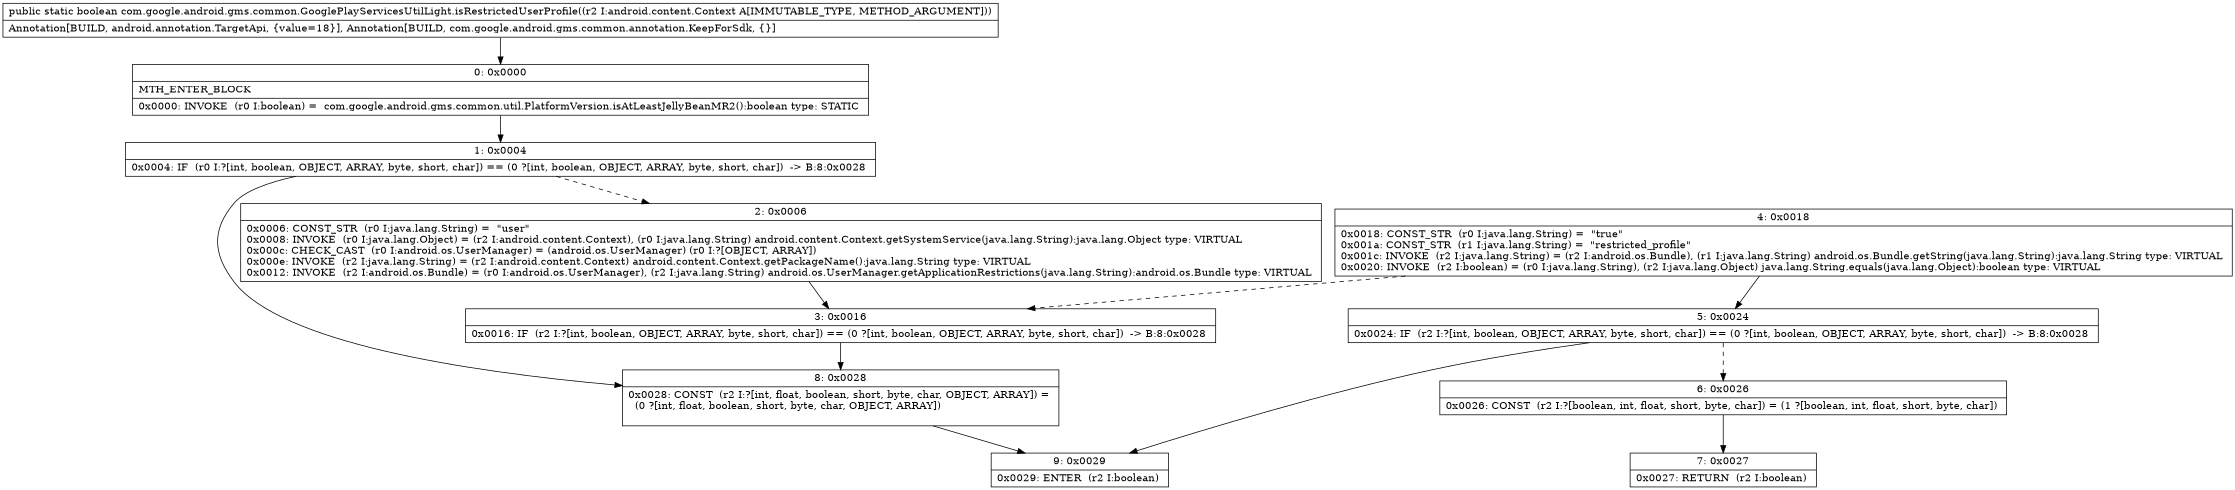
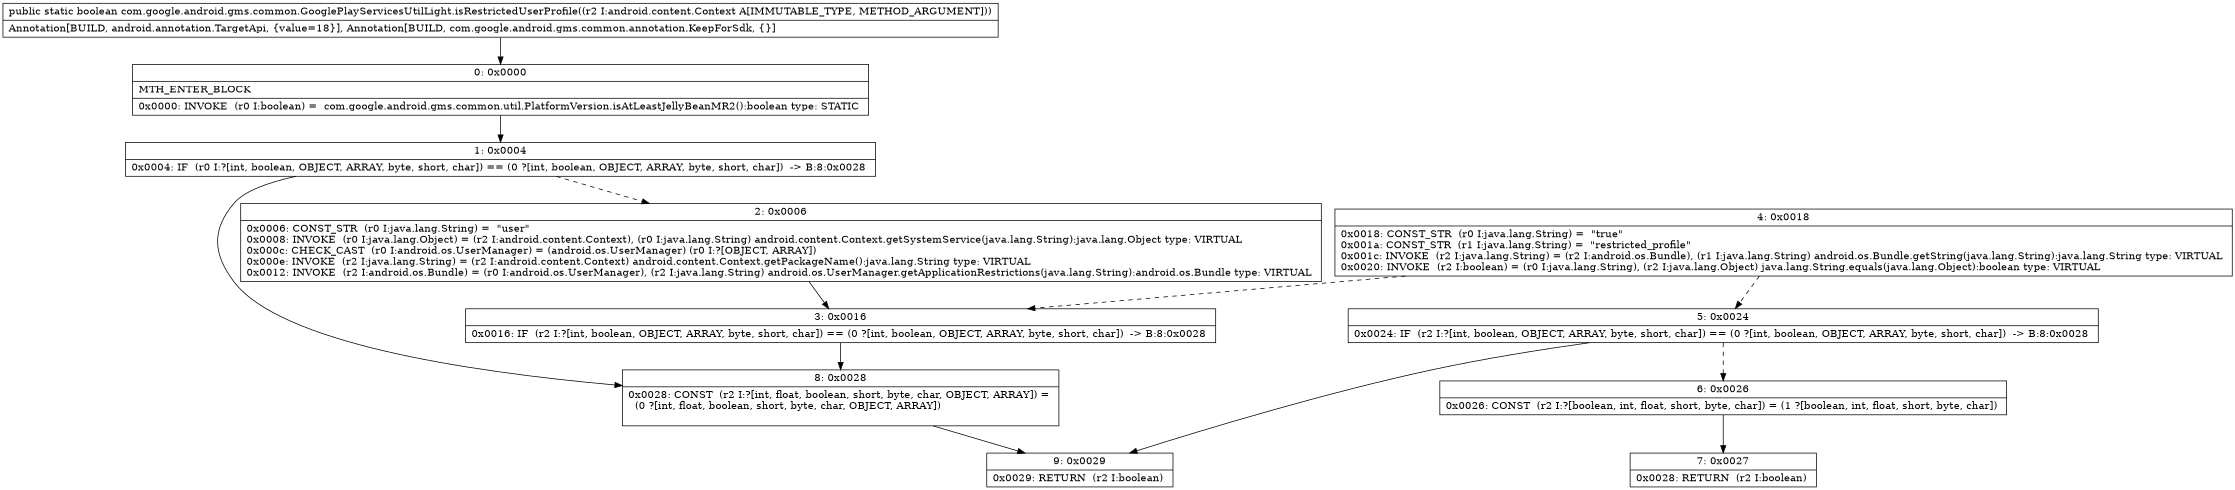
(1750, 289) -> (1750, 289)
(1080, 478) -> (1080, 478)
(1723, 478) -> (1723, 478)
